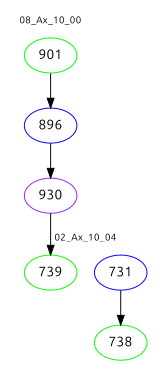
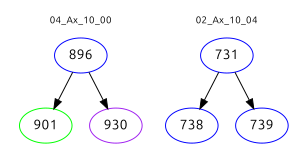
(51, 21) -> (81, 21)
(51, 86) -> (66, 86)
(51, 235) -> (242, 86)
(51, 273) -> (262, 126)
(121, 343) -> (192, 126)
